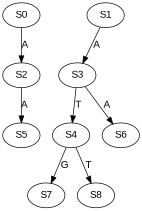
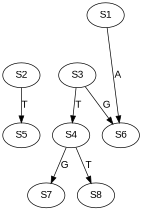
(21, 15) -> none
(93, 42) -> (113, 72)
(25, 105) -> (25, 105)
(107, 105) -> (107, 105)
